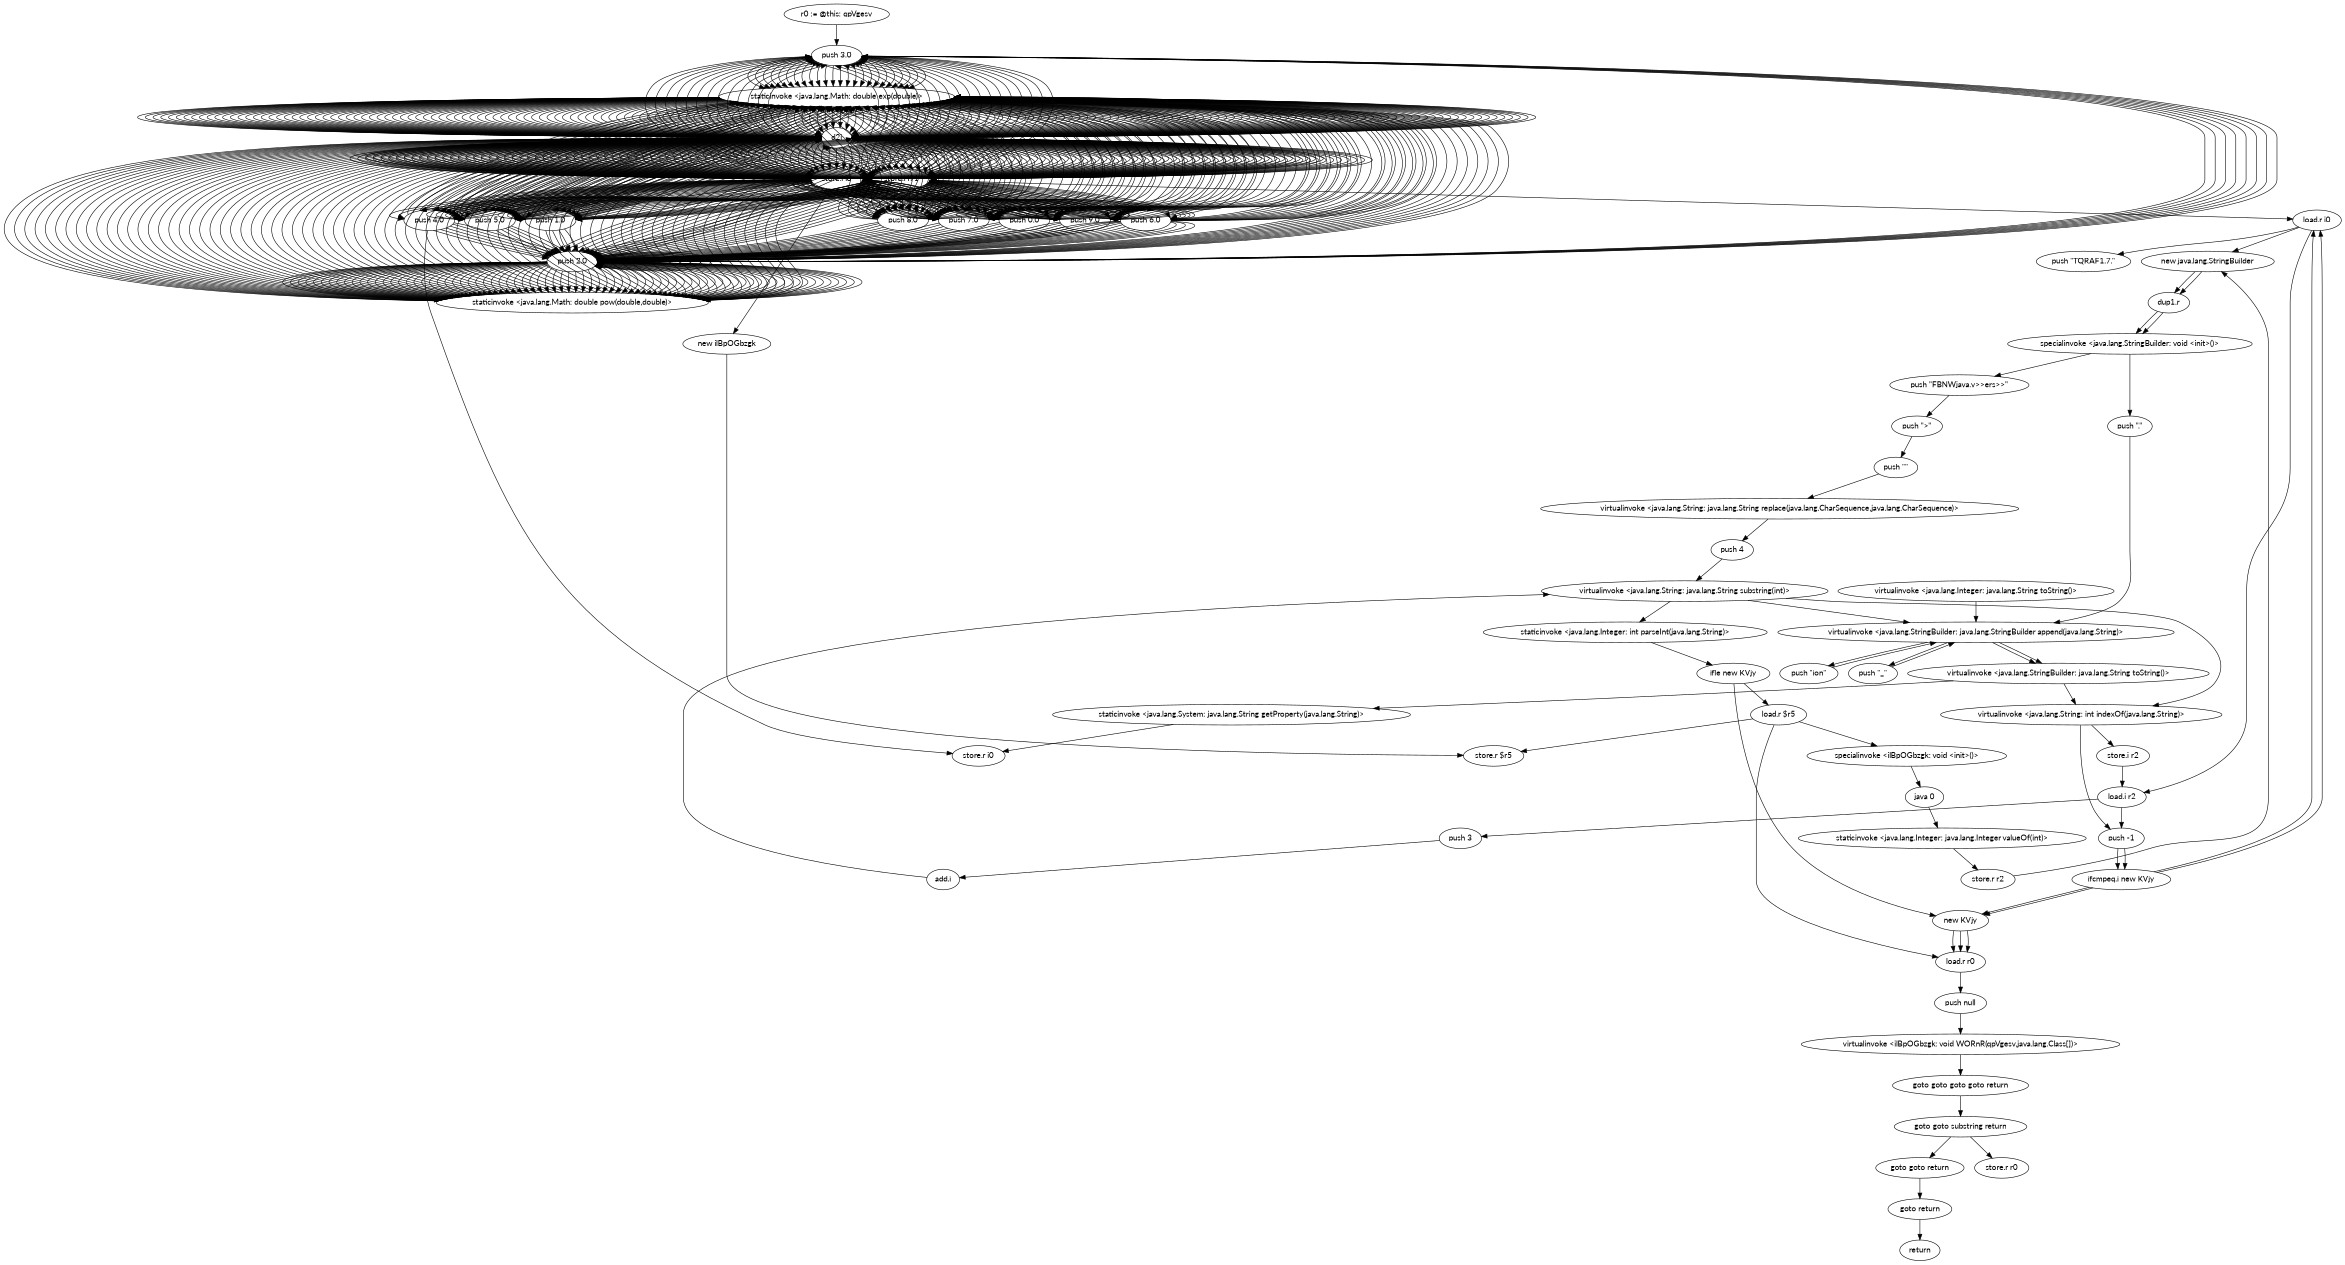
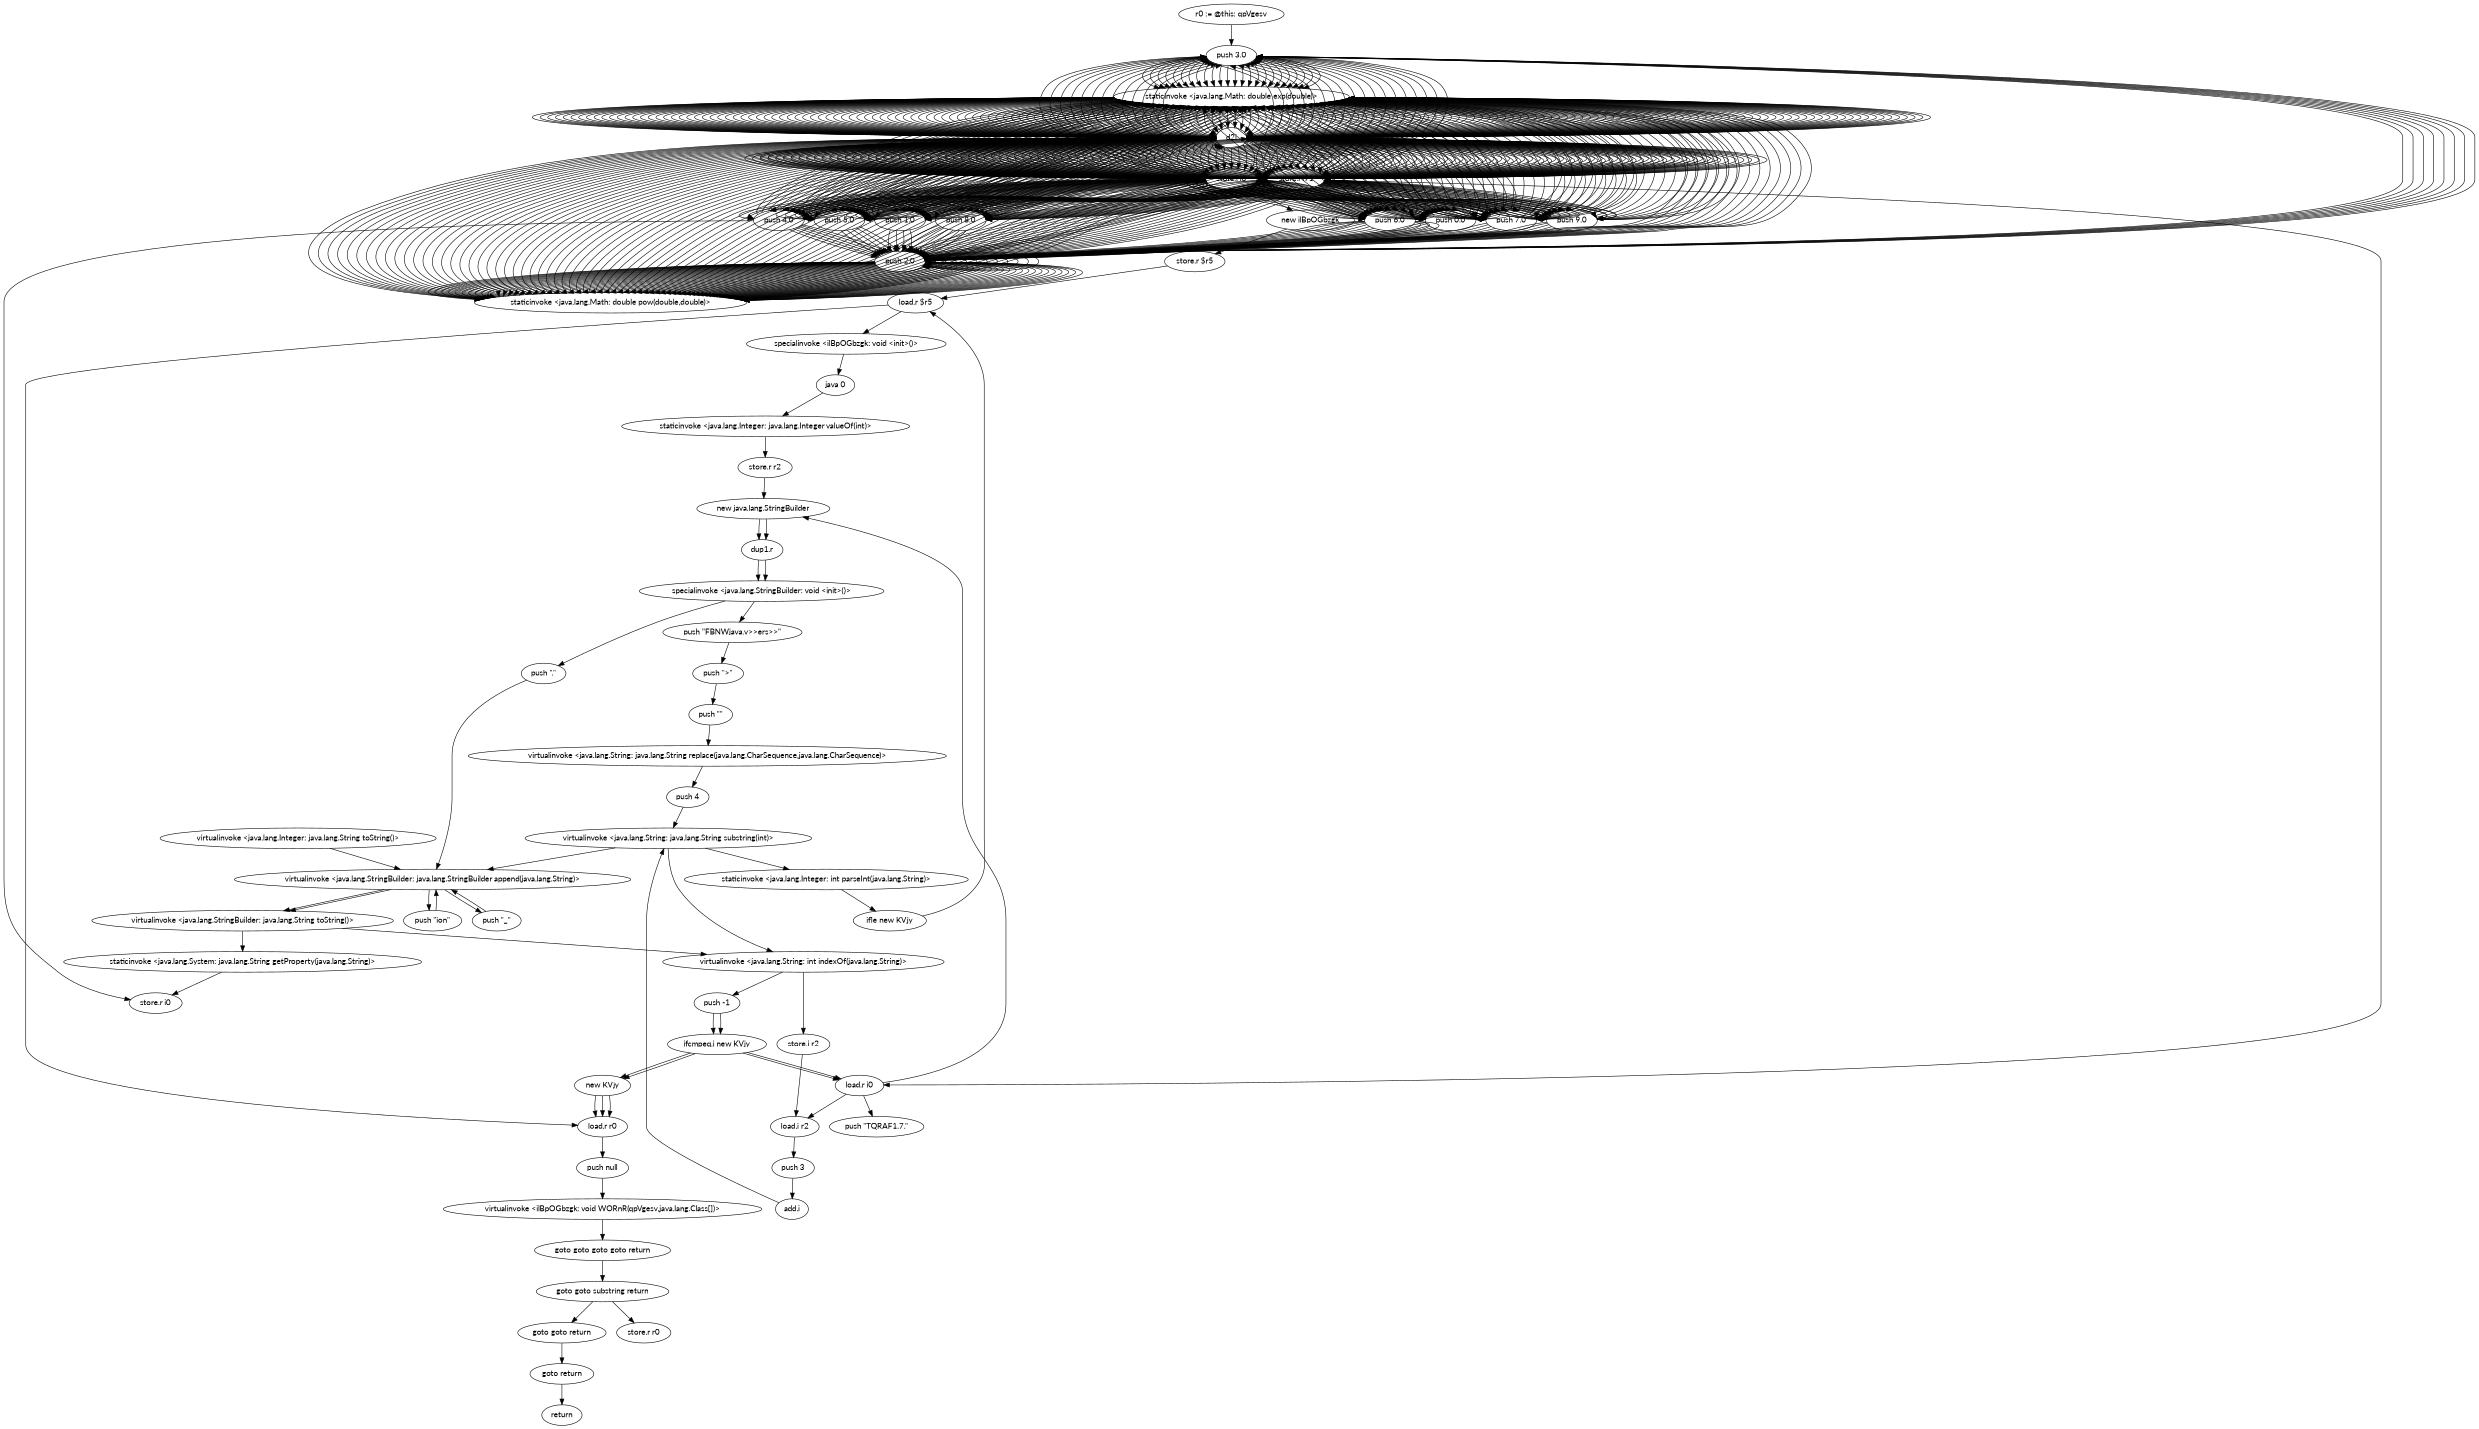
(1640, 735) -> (1079, 279)
(2122, 815) -> none
(1785, 839) -> none
